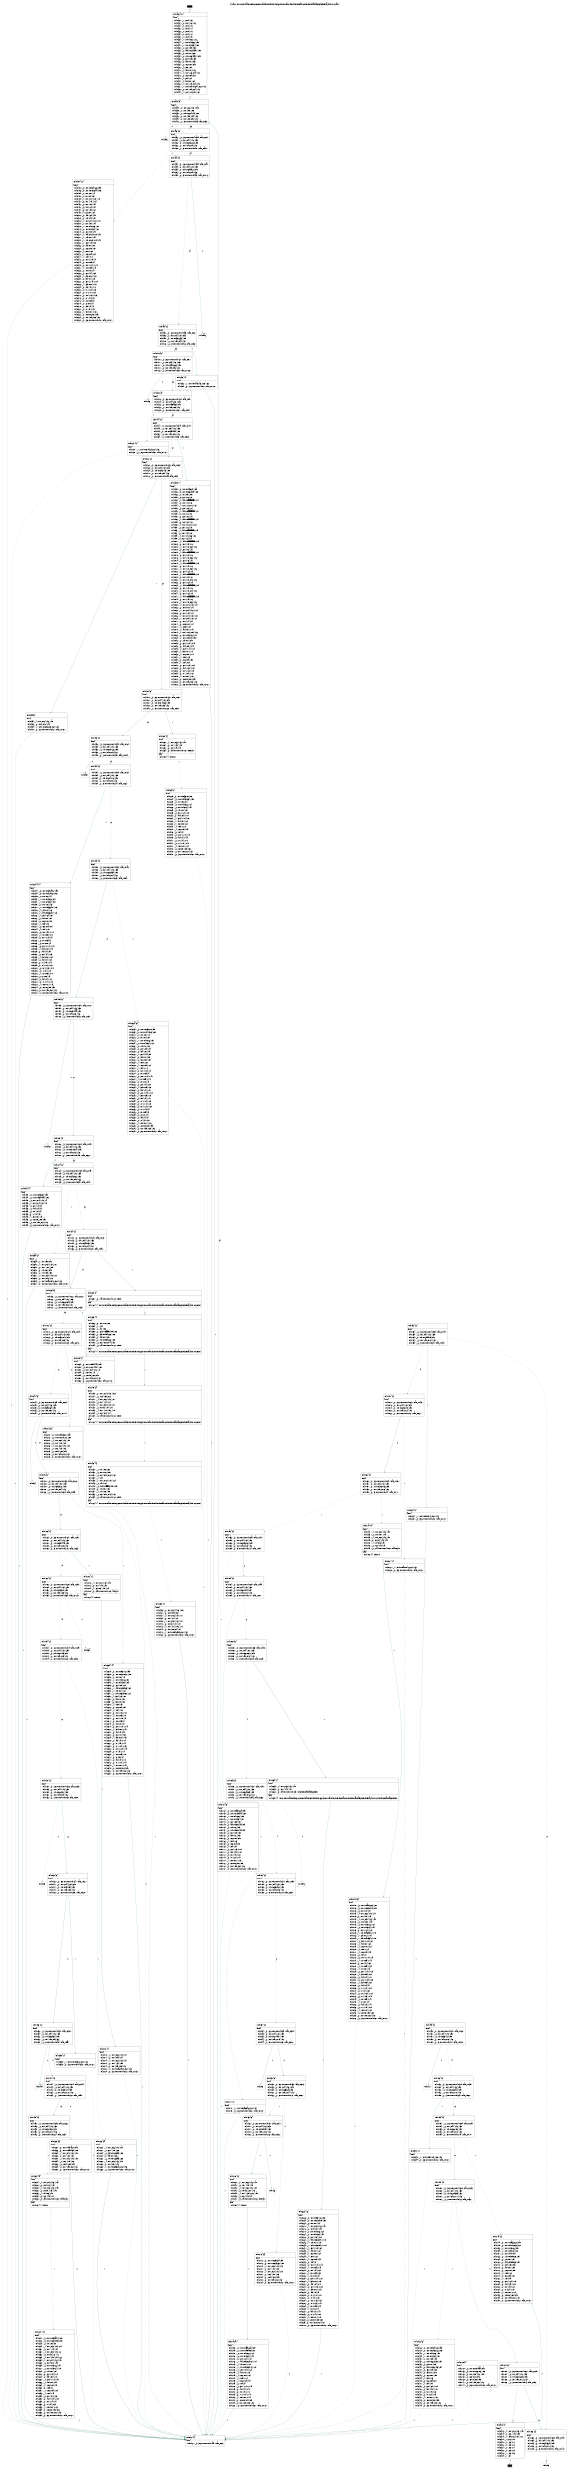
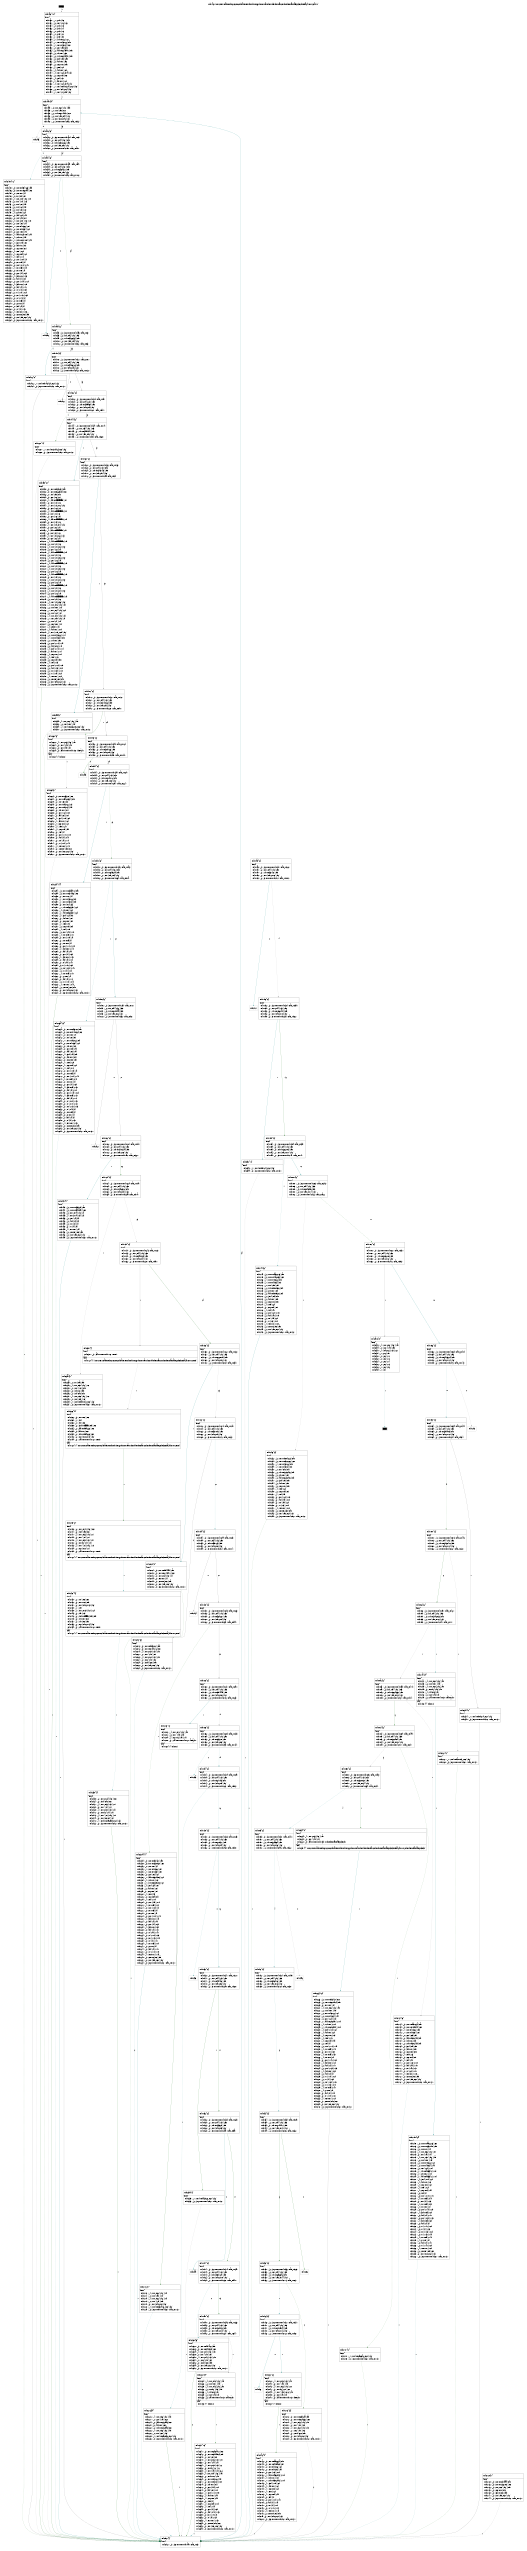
(546, 1852) -> (446, 1391)
